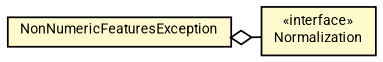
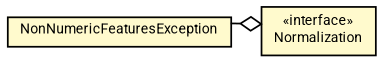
(257, 37) -> (235, 23)
